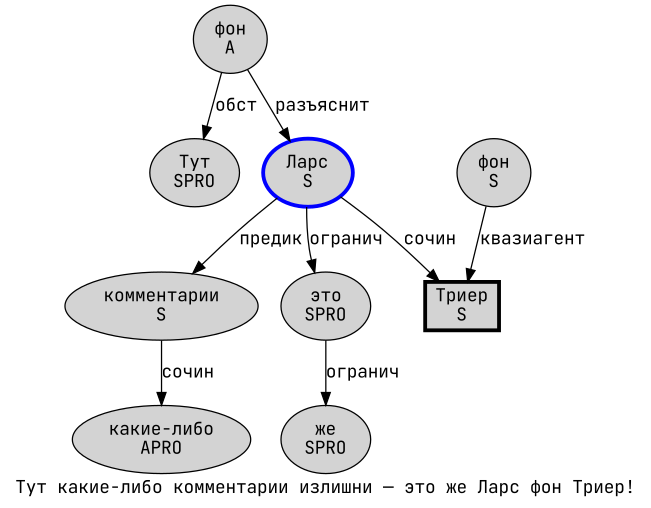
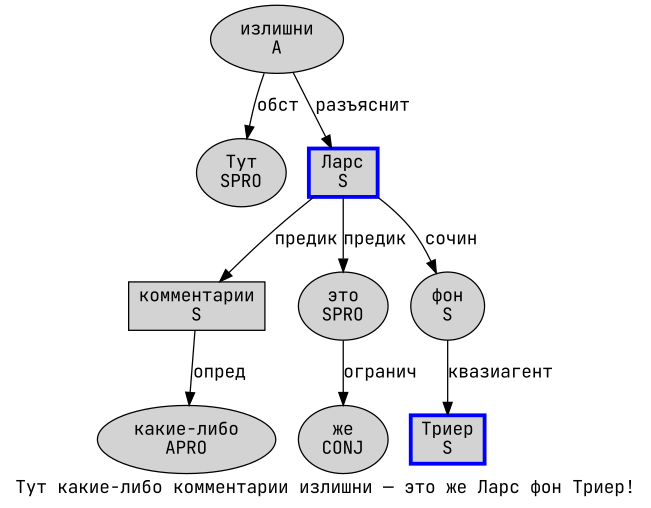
(230, 39) -> (277, 39)
(308, 173) -> (343, 173)
(387, 233) -> (408, 226)
(346, 239) -> (375, 239)
(162, 306) -> (197, 306)
(462, 306) -> (448, 440)
(188, 373) -> (220, 373)
(326, 440) -> (343, 440)
